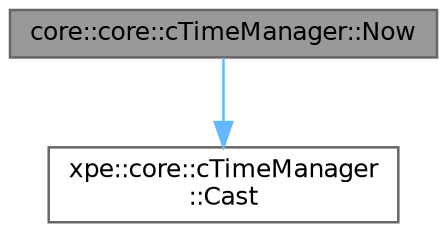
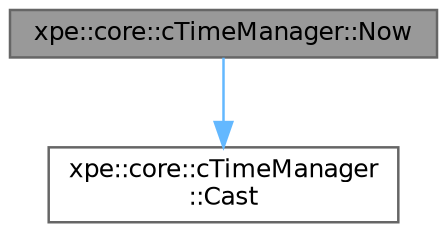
(224, 34) -> (224, 34)
